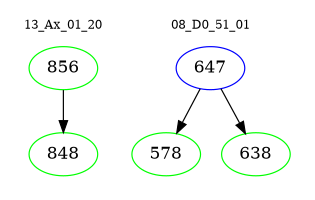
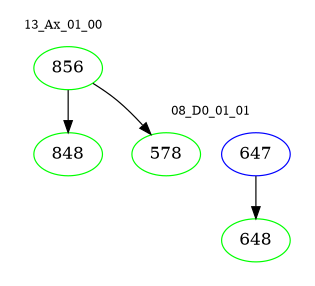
(63, 26) -> (63, 26)
(211, 26) -> (211, 112)
(191, 106) -> (130, 112)
(256, 154) -> (256, 240)
